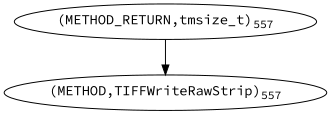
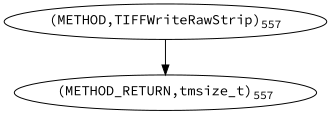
(165, 52) -> (165, 52)
